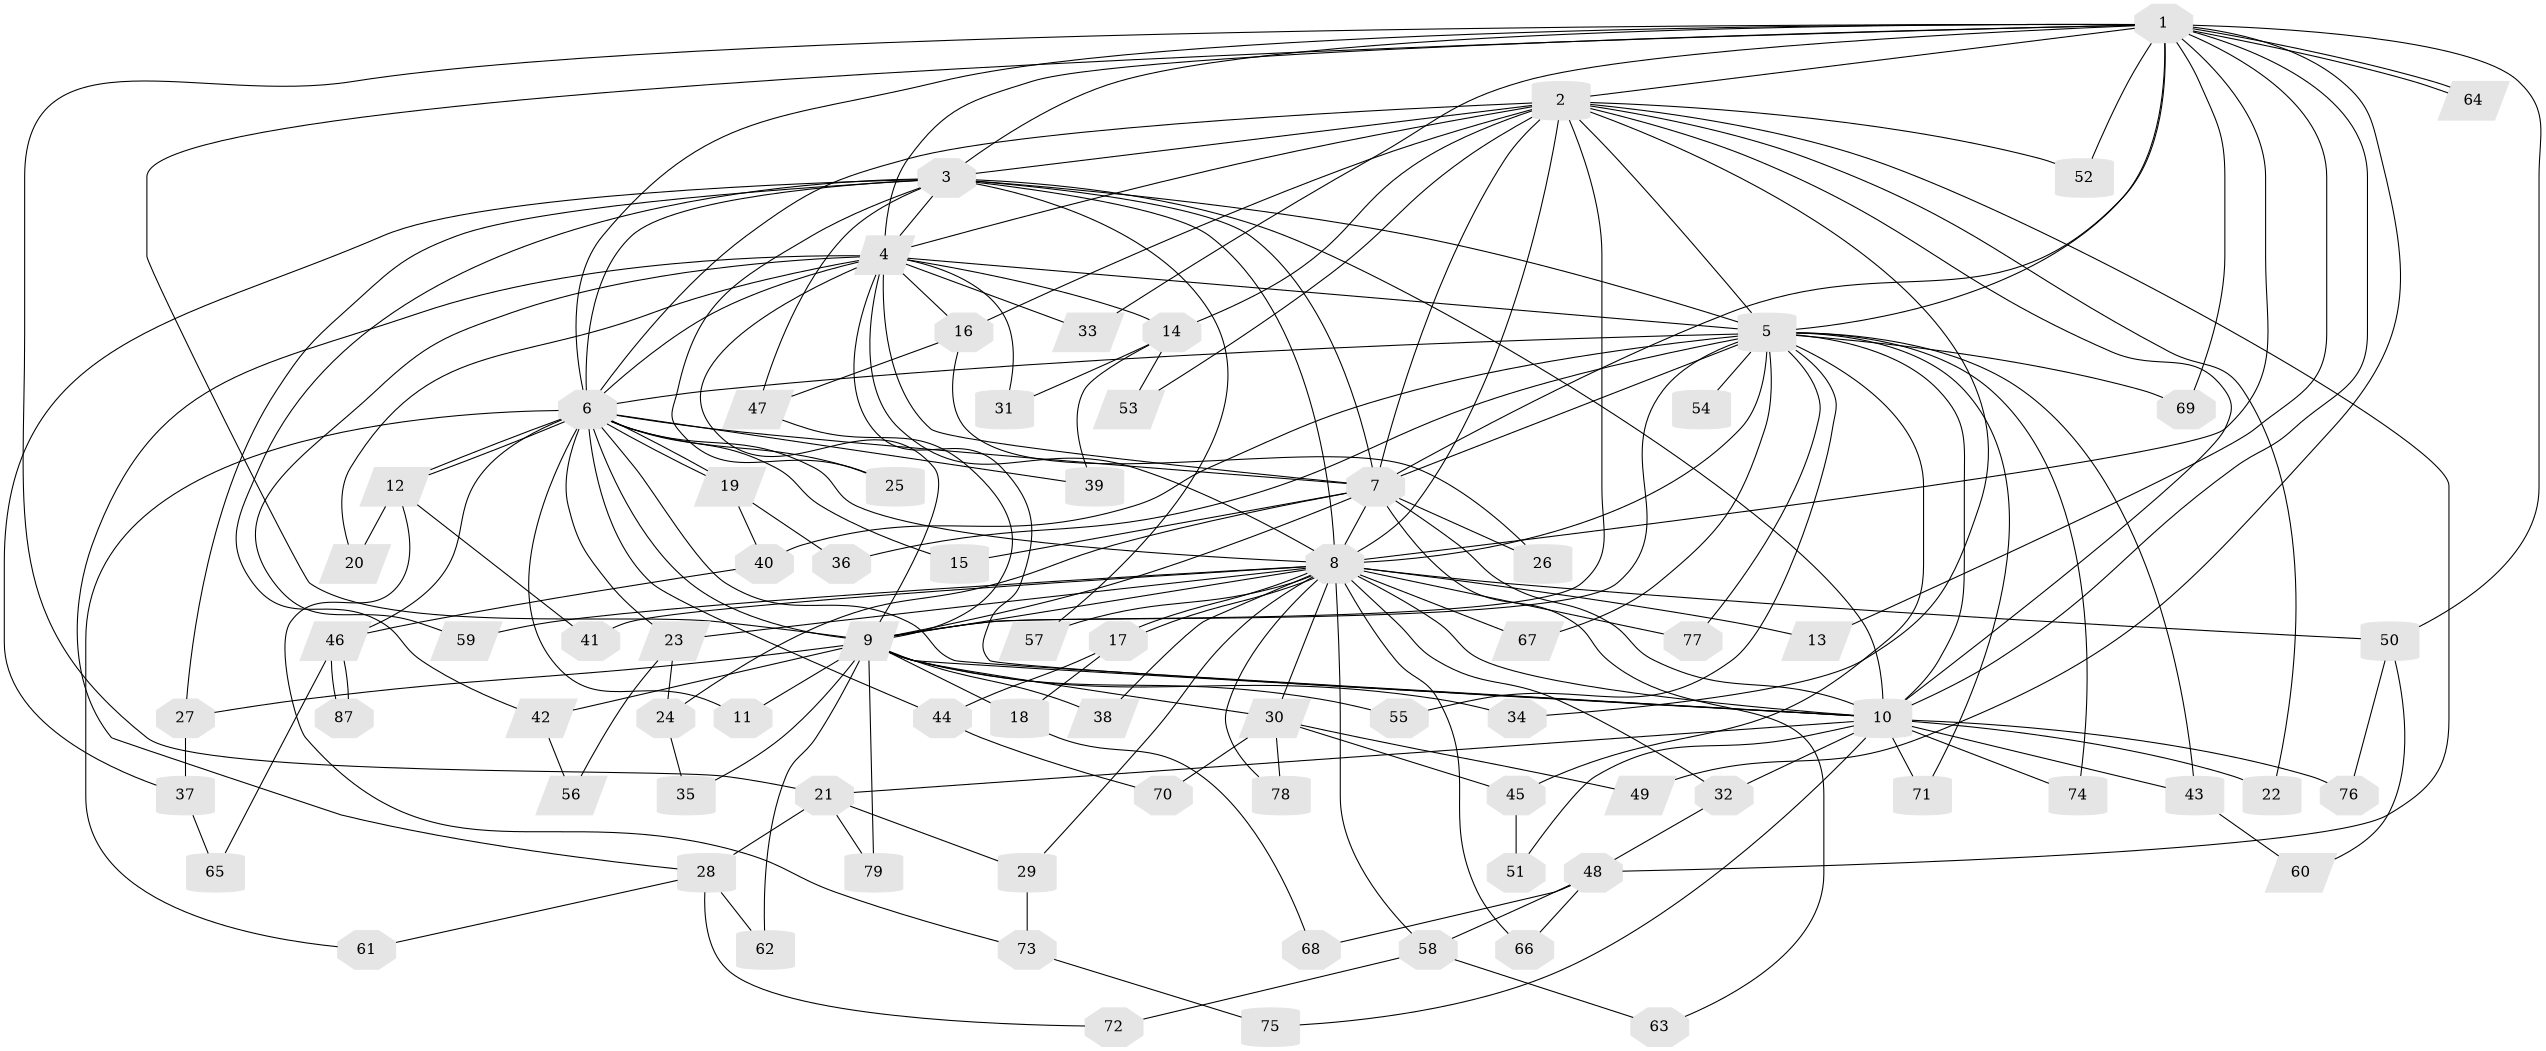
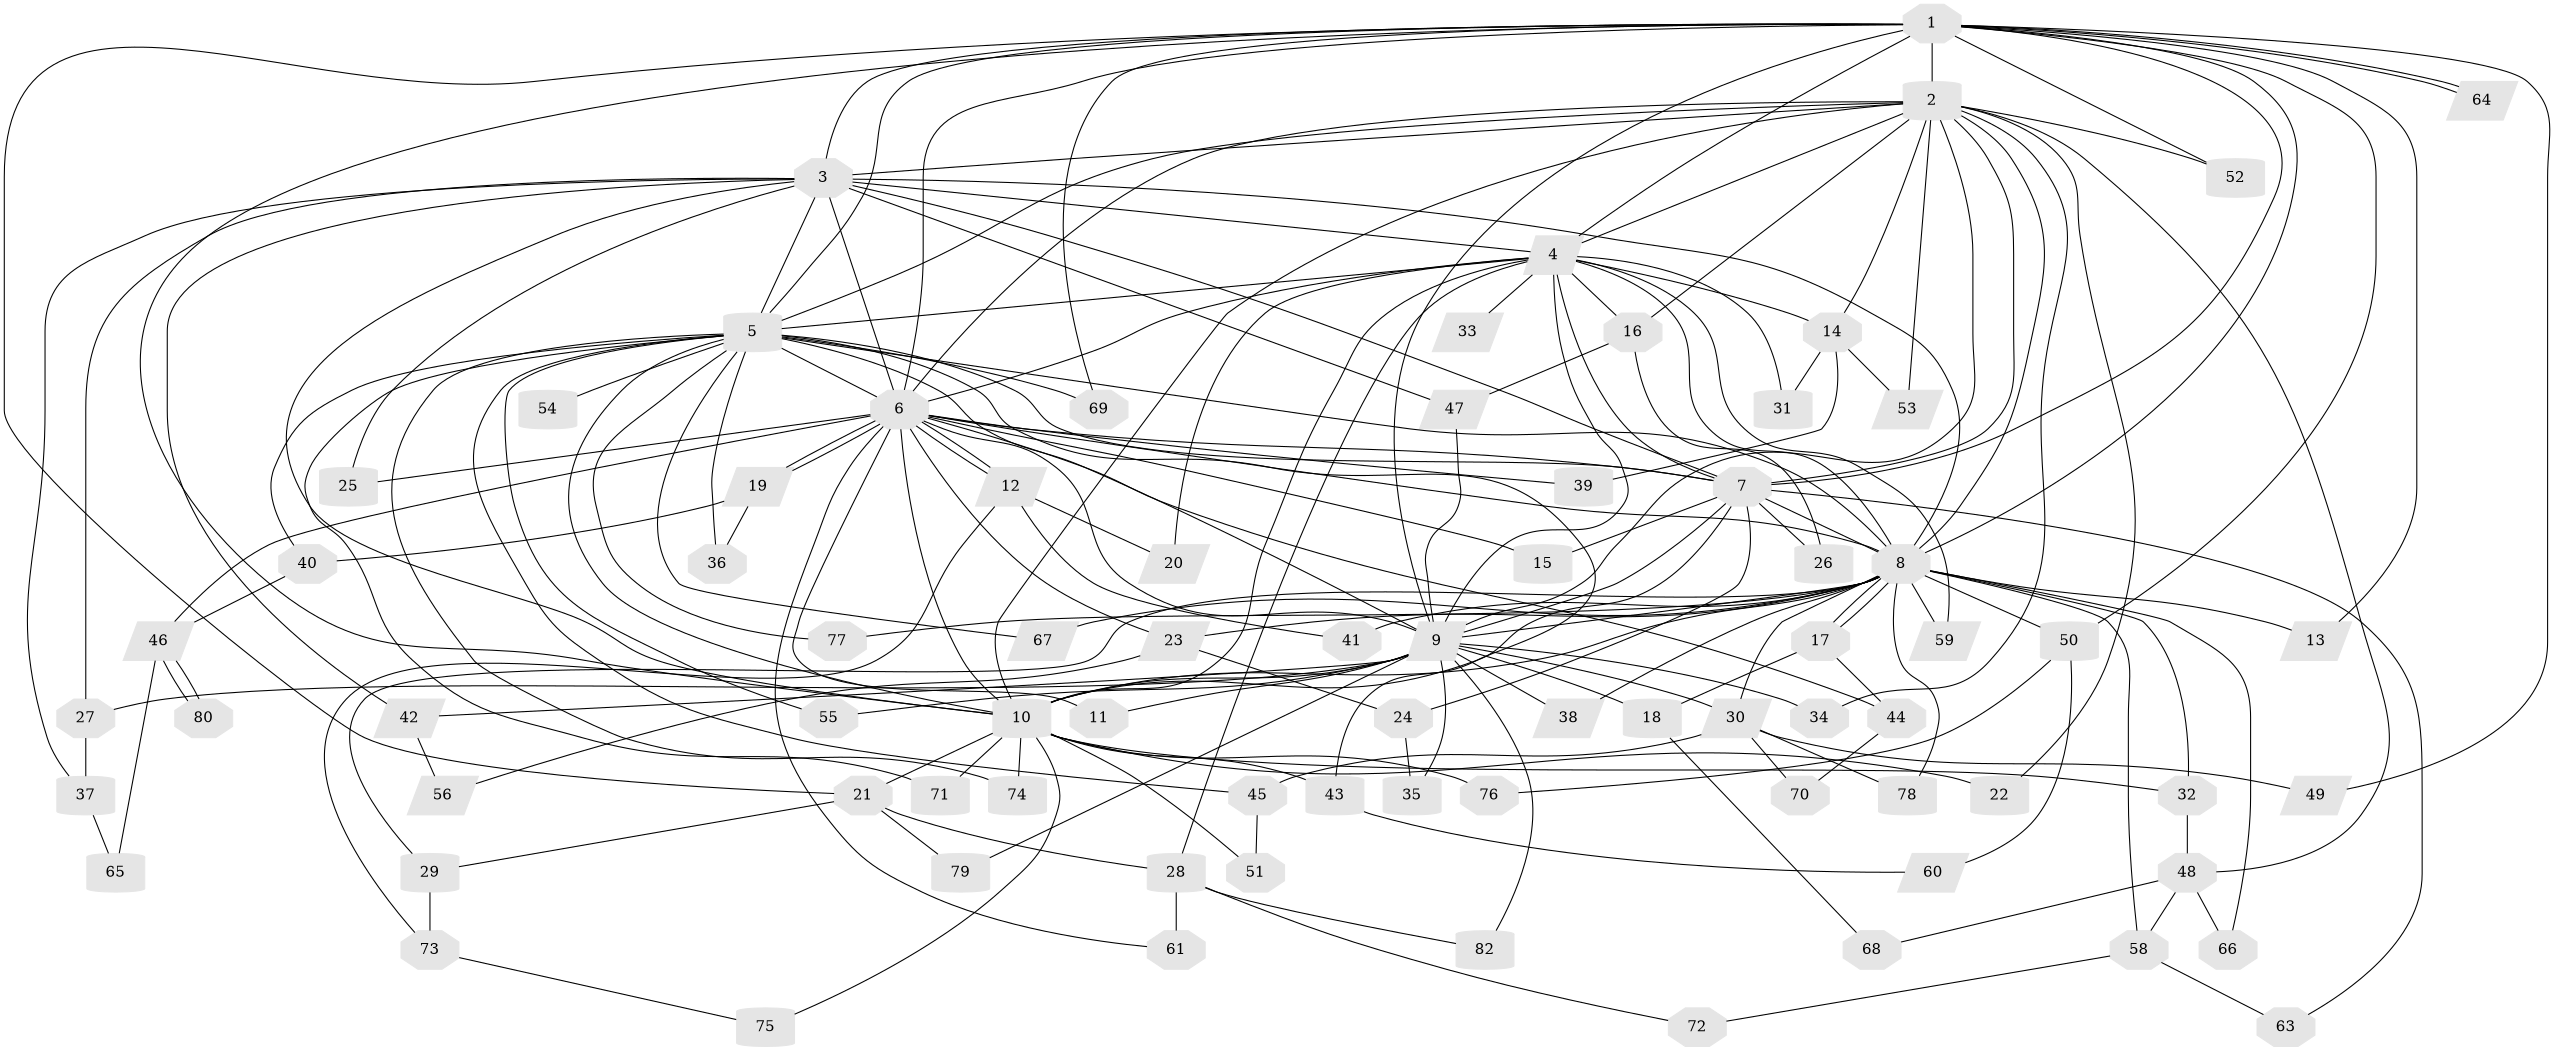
(1595, 67) -> none
(1035, 641) -> none
(344, 718) -> (204, 718)
(766, 950) -> (1485, 950)
